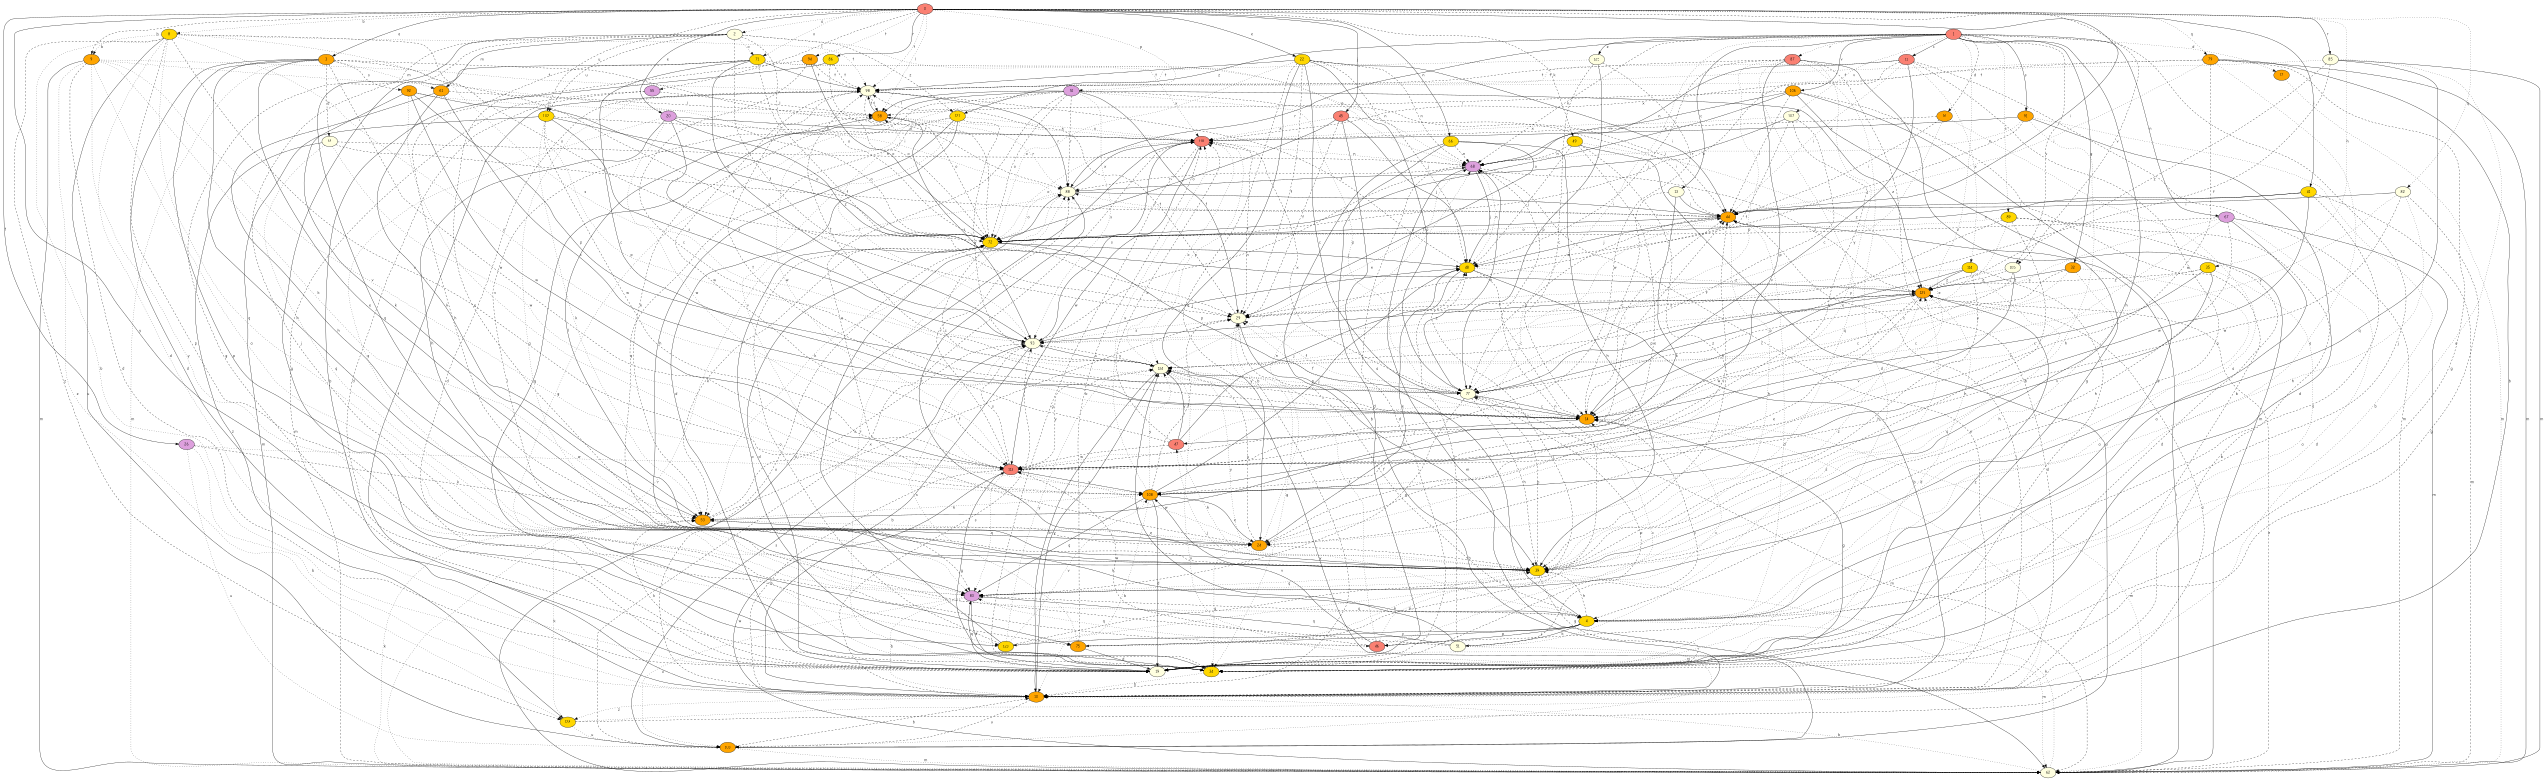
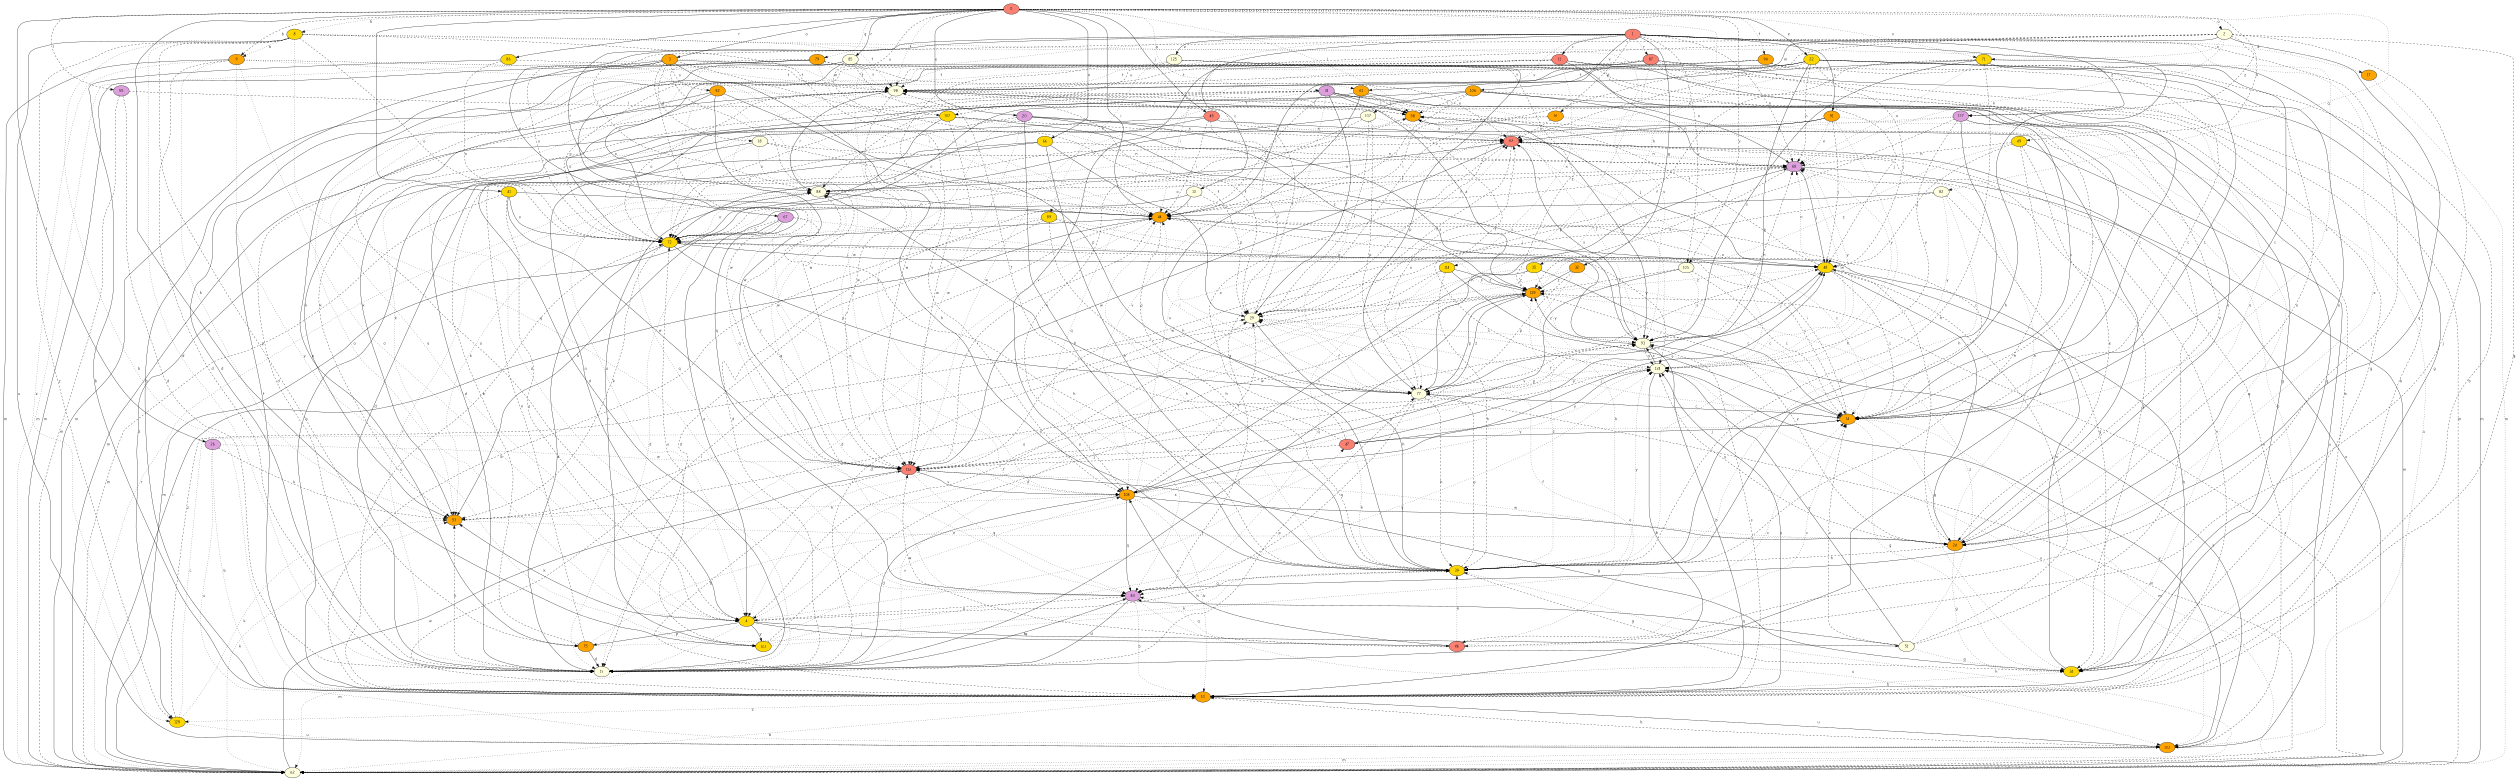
(958, 116) -> (1961, 116)
none -> (2301, 214)
(1835, 622) -> (1926, 564)
(903, 740) -> (1684, 720)
